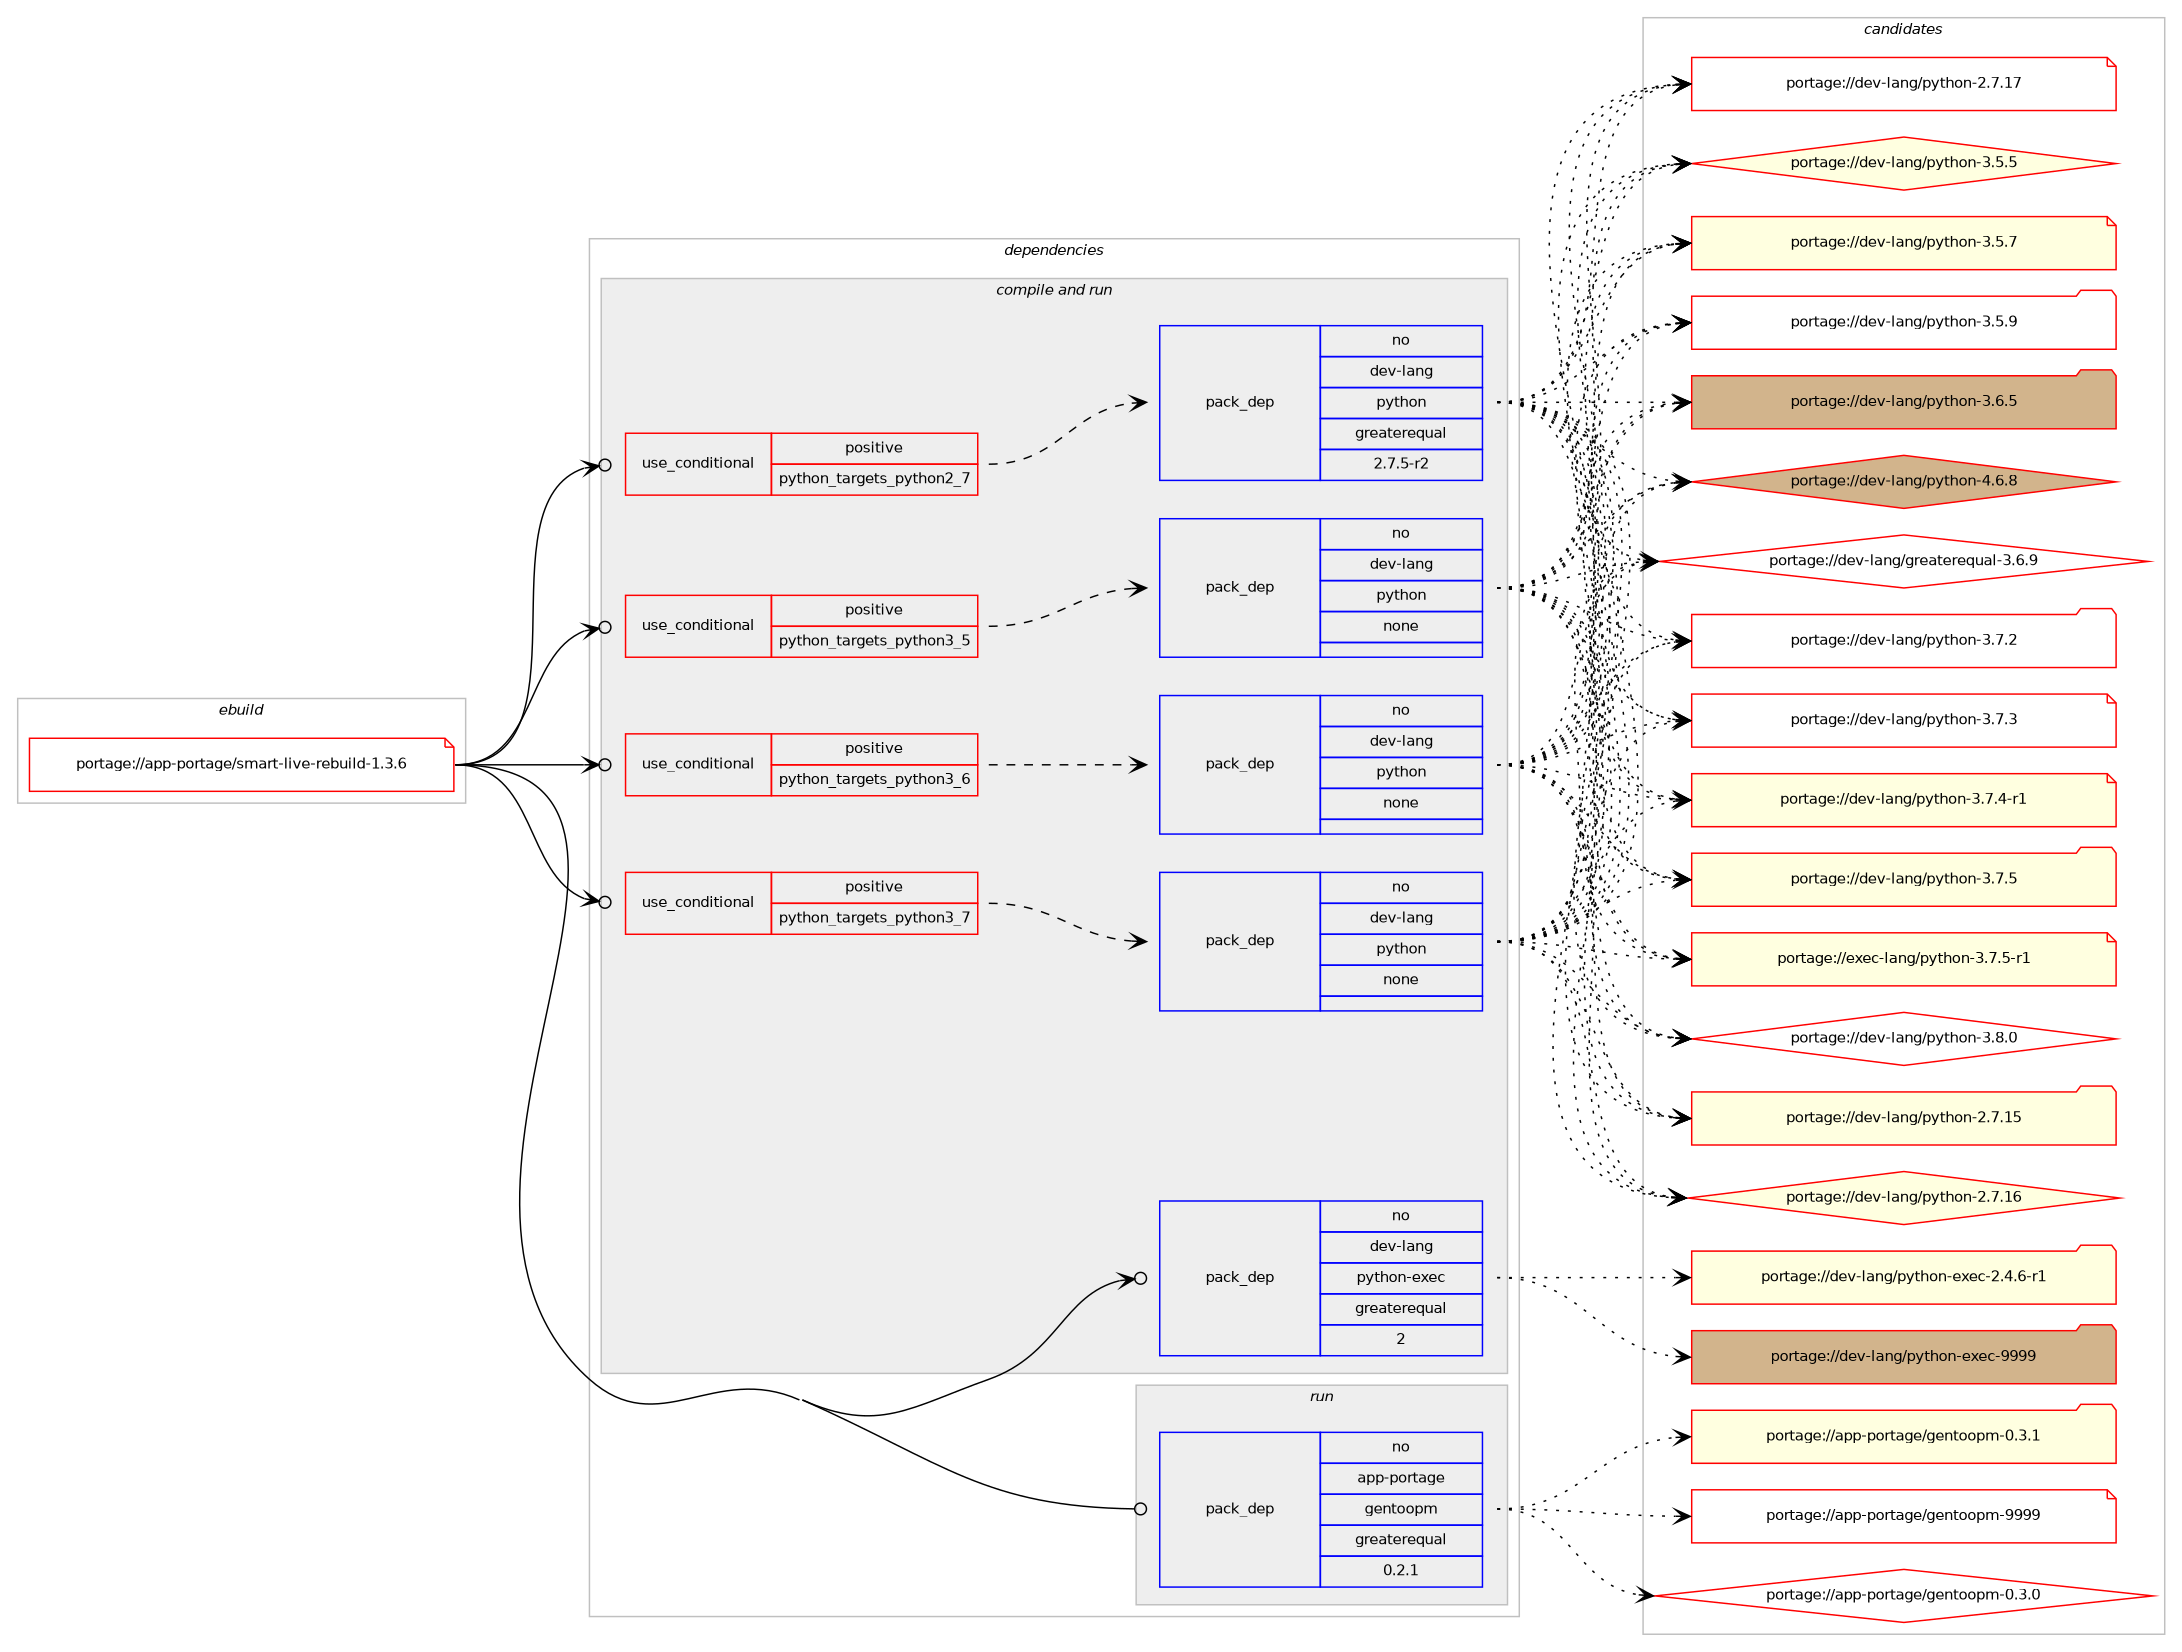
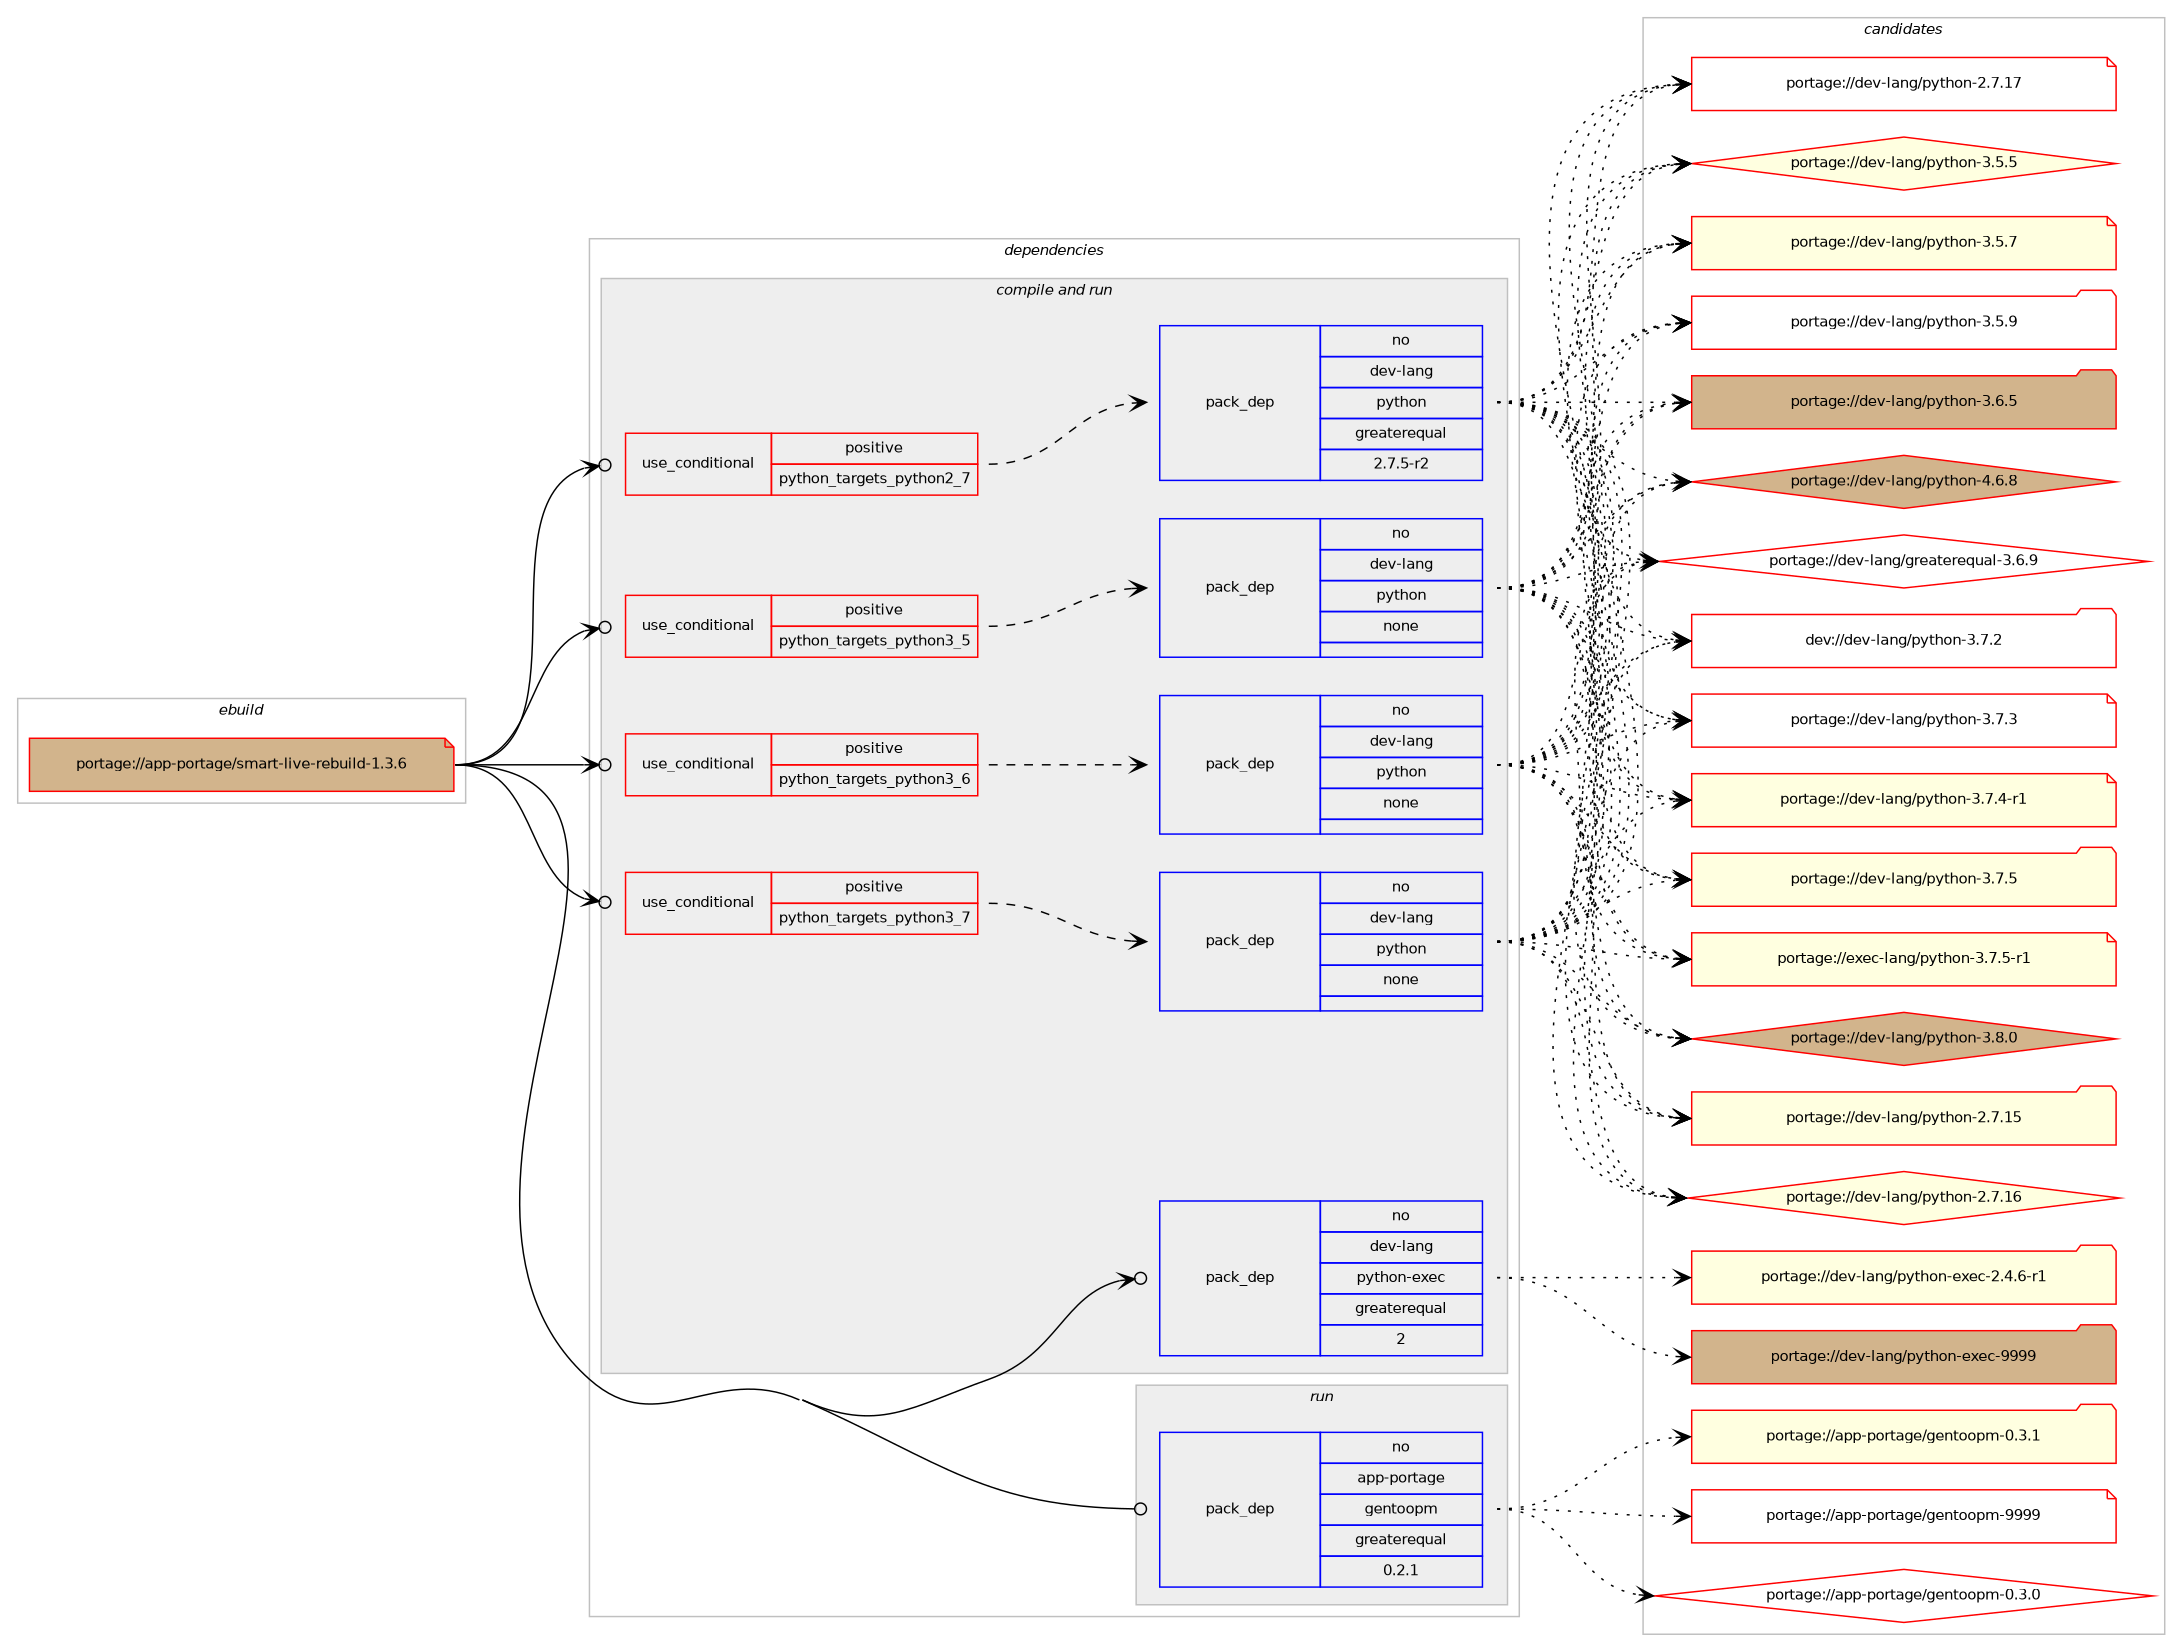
(1904, 641) -> (1904, 641)
(242, 765) -> (242, 765)
(1904, 1039) -> (1904, 1039)
